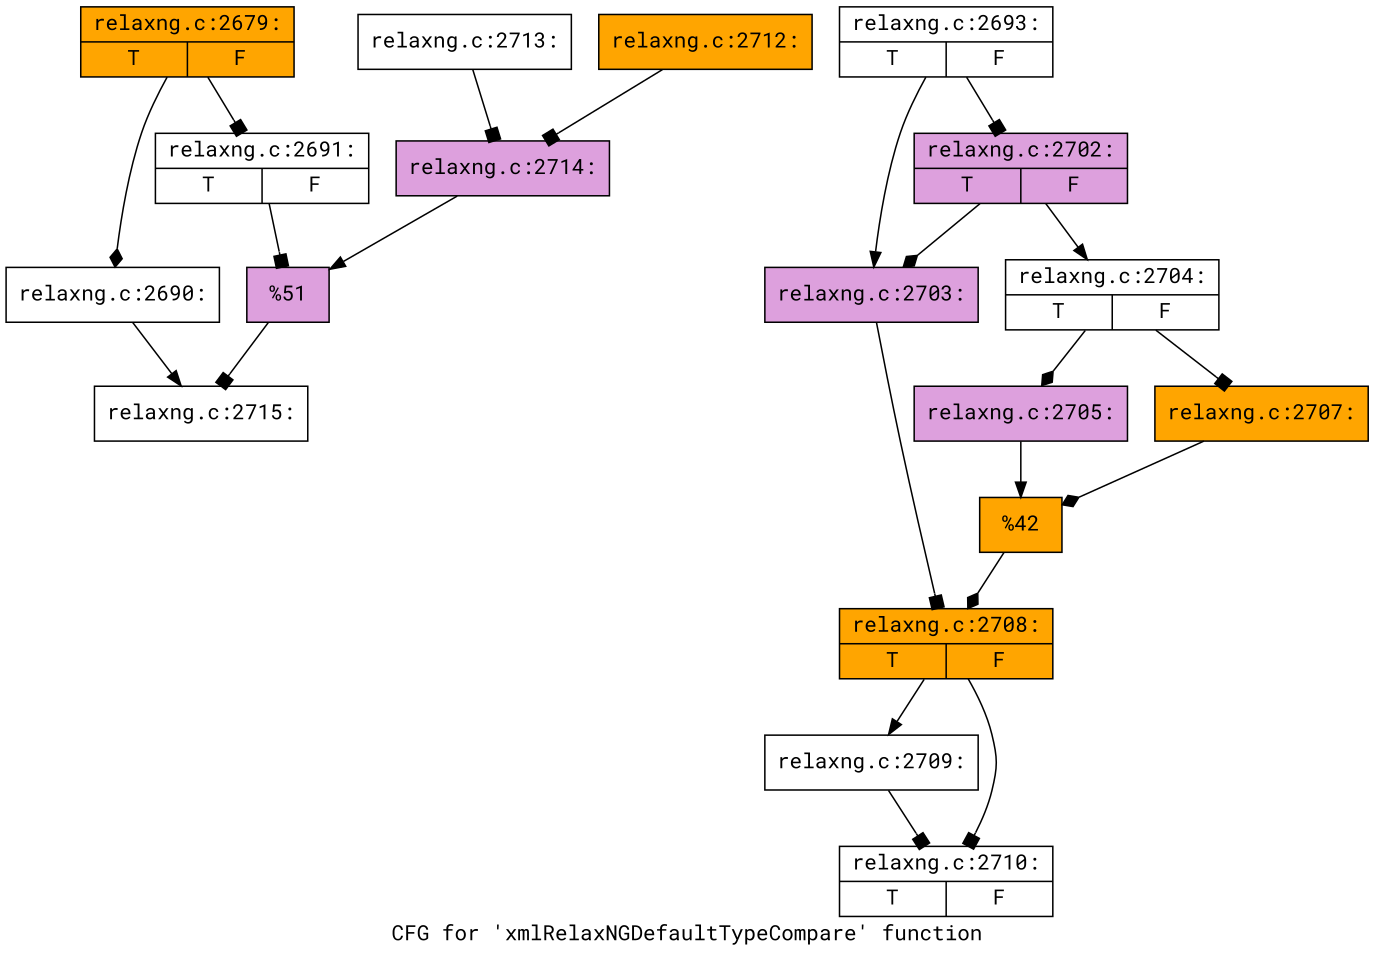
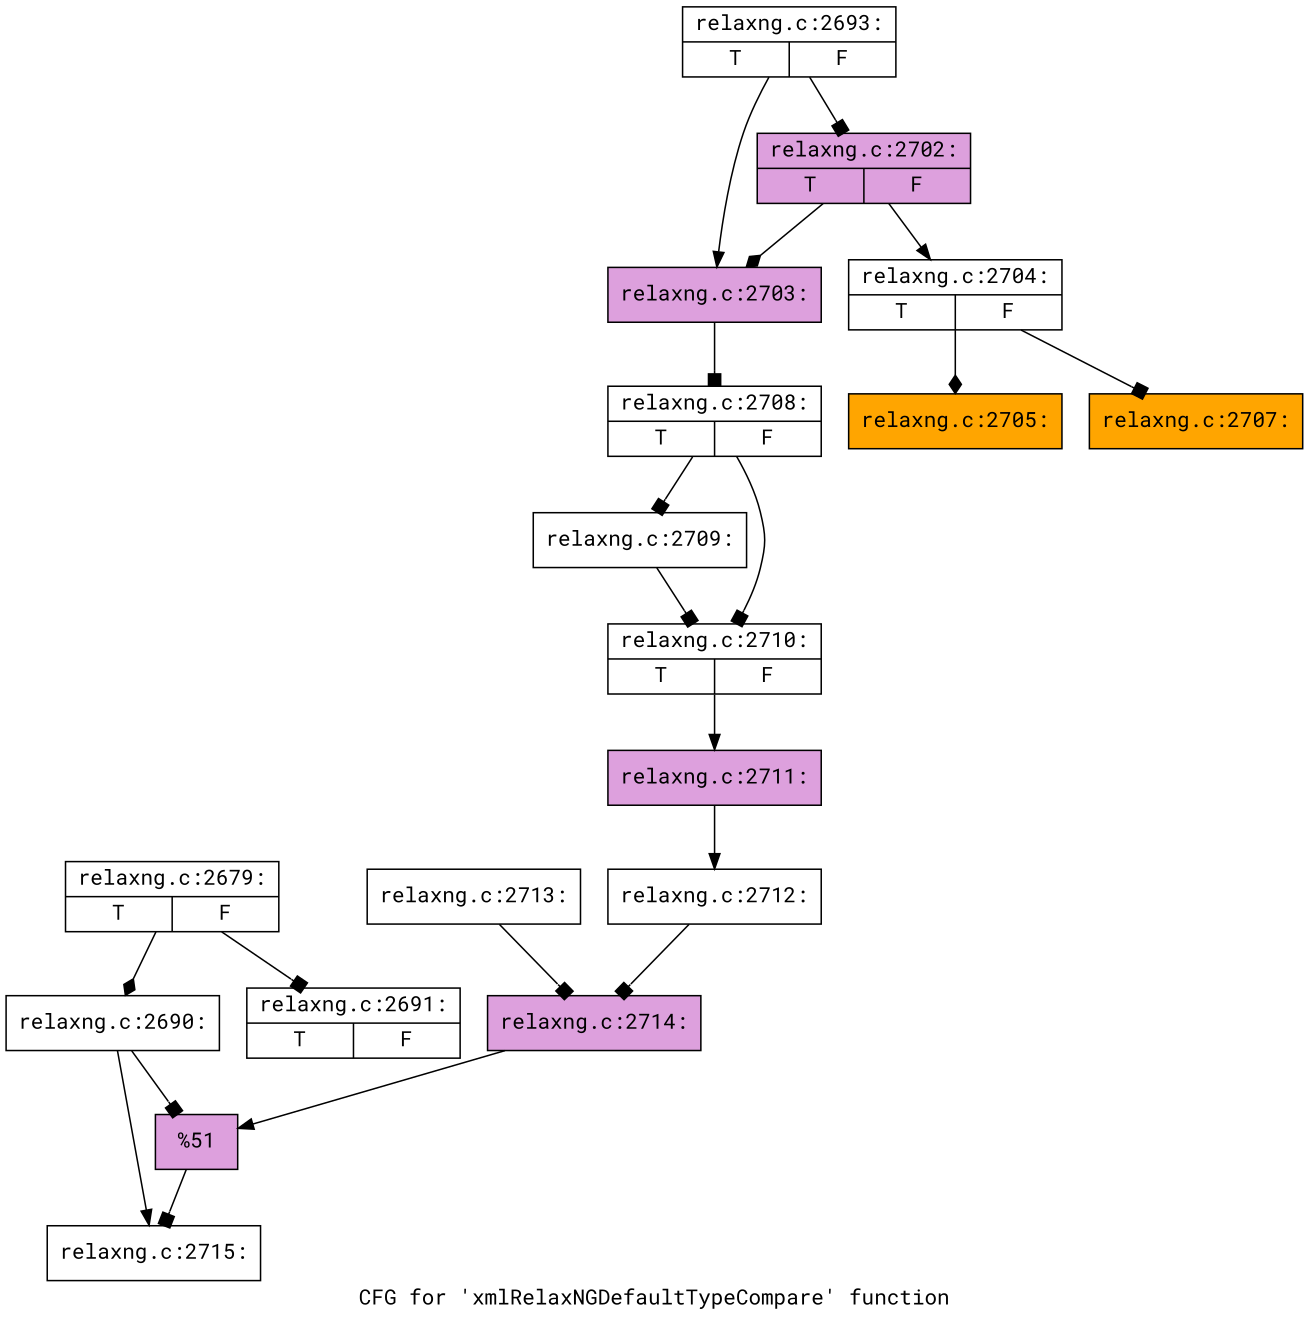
(187, 42) -> (172, 897)
(705, 42) -> (715, 897)
(274, 228) -> (150, 1076)
(1021, 414) -> (955, 421)
(1021, 525) -> none
(946, 644) -> (715, 421)
(911, 700) -> (679, 478)
none -> (715, 778)
